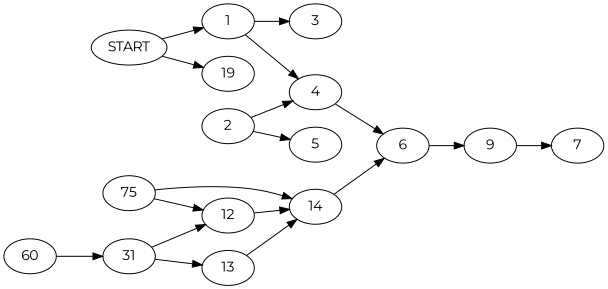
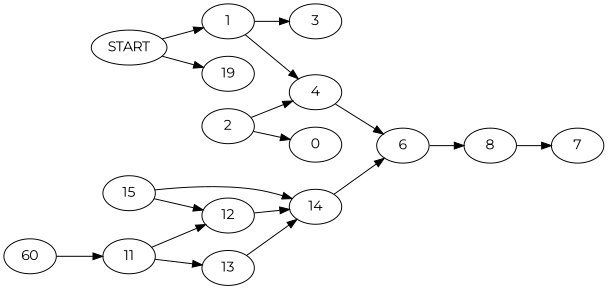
(316, 145) -> (316, 145)
(490, 146) -> (490, 146)
(129, 193) -> (129, 193)
(129, 256) -> (129, 256)
